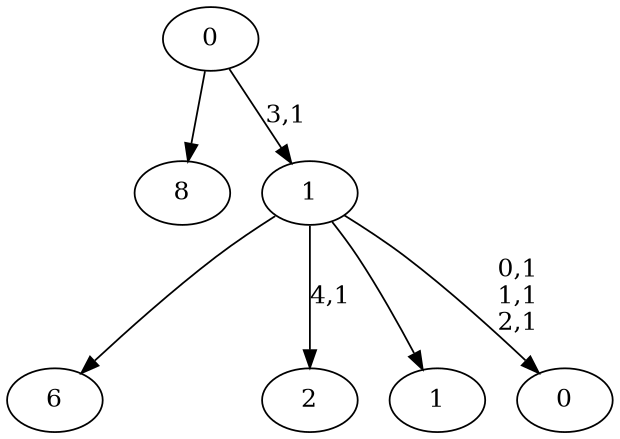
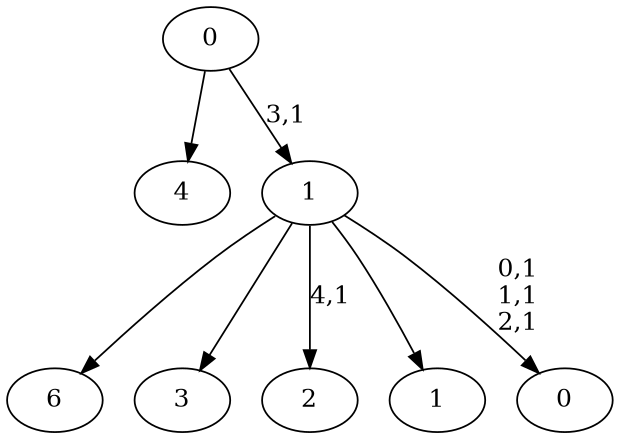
(182, 193) -> (182, 193)
none -> (182, 400)
